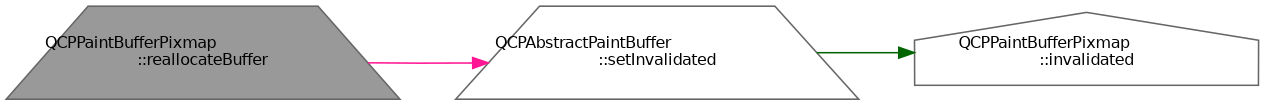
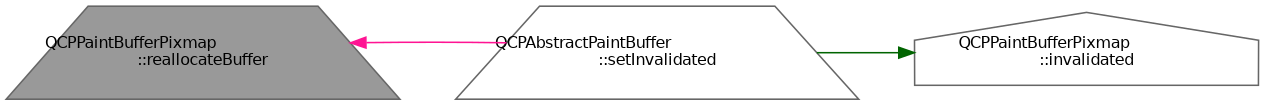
(420, 63) -> (436, 42)
